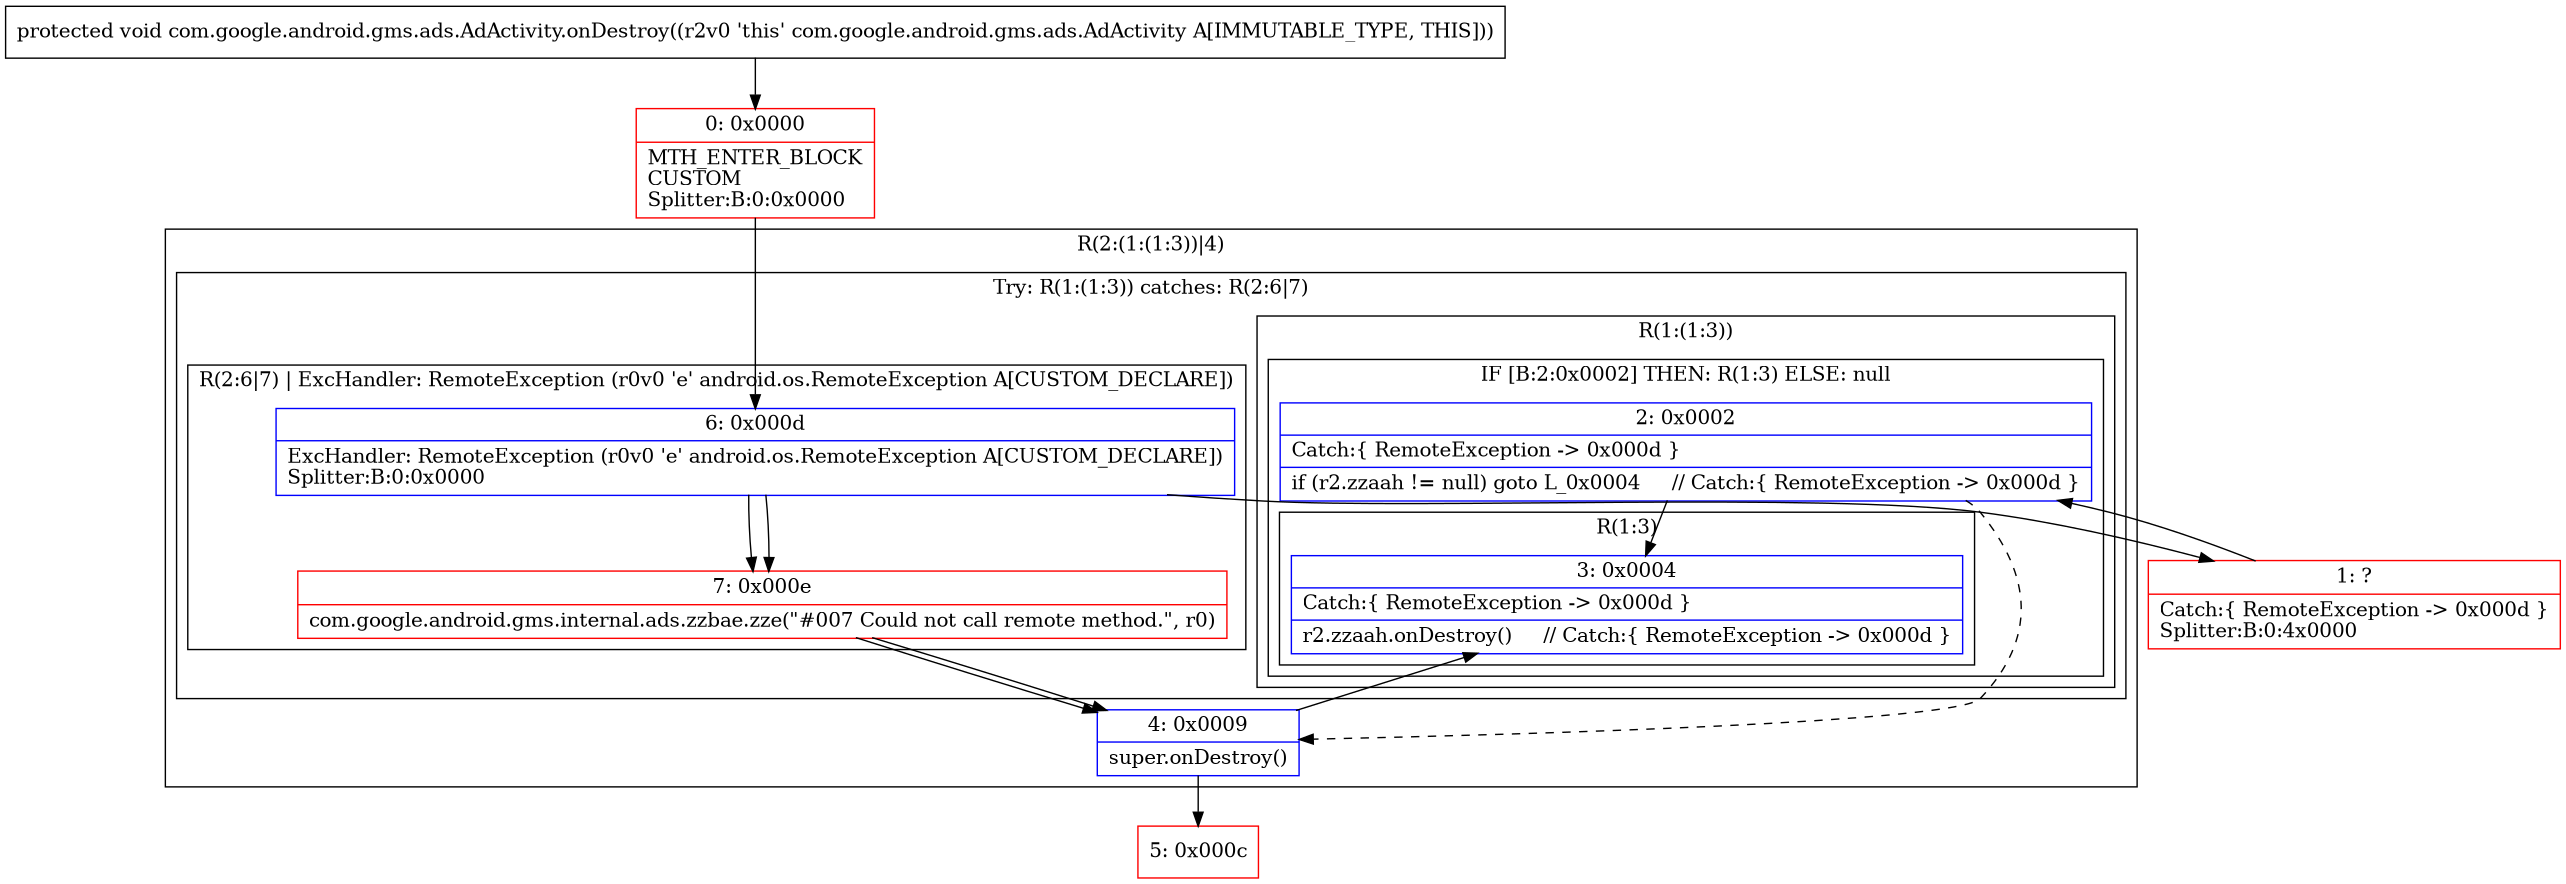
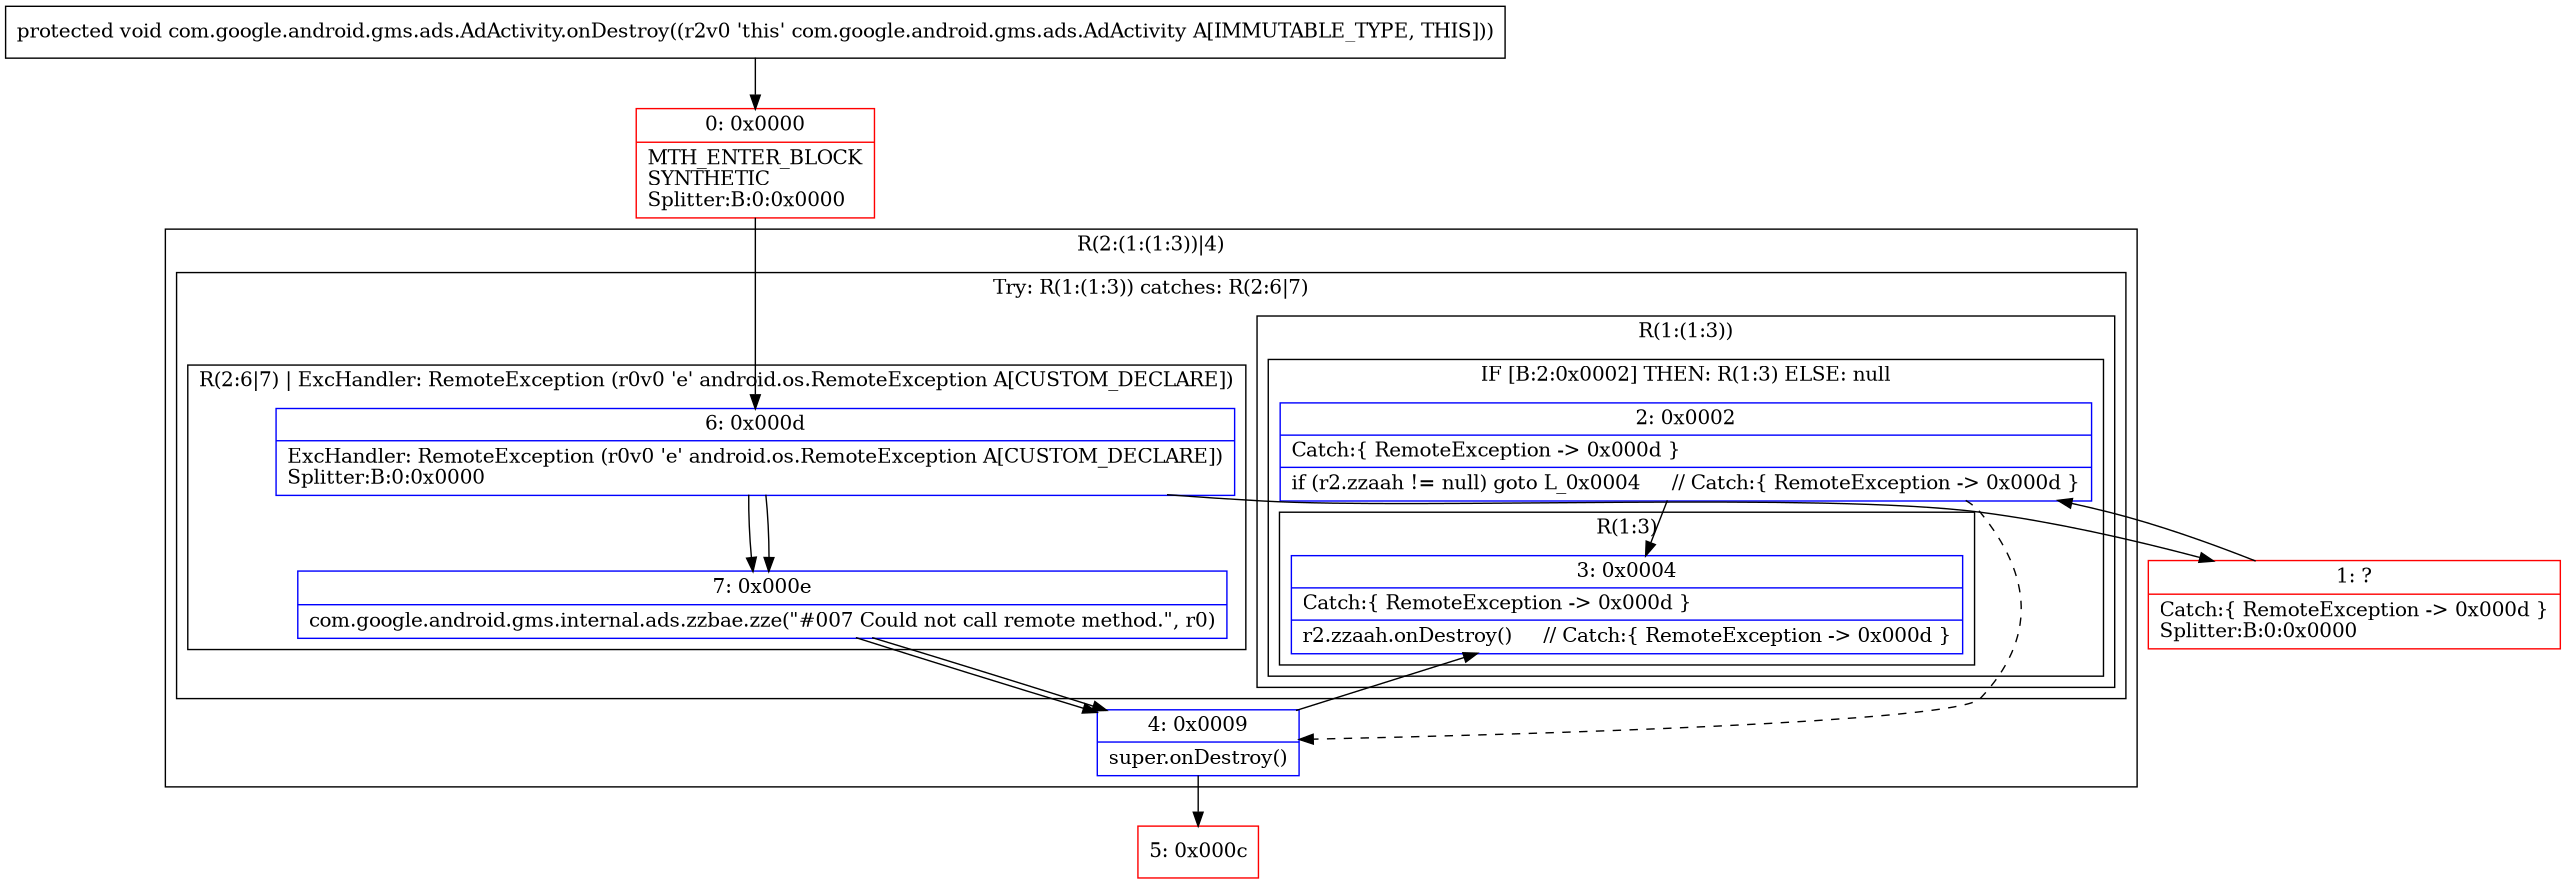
(694, 179) -> (709, 179)
(762, 605) -> (762, 605)
(2259, 631) -> (2259, 631)
